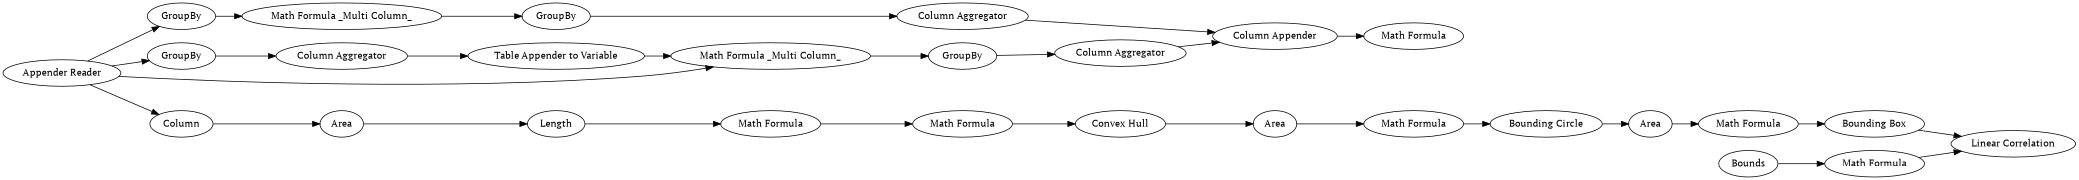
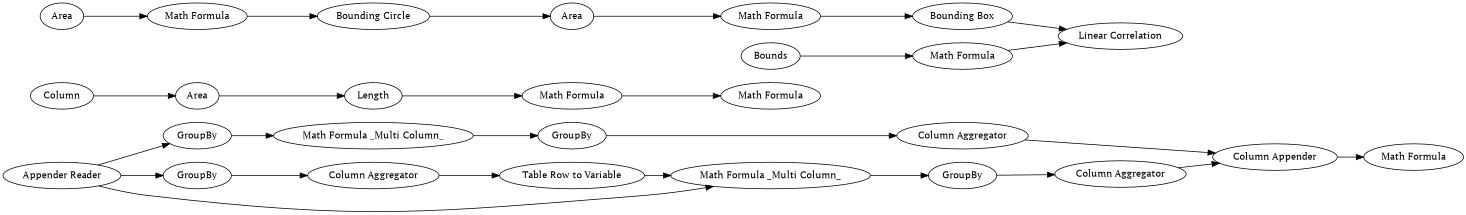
(556, 56) -> (572, 176)
(121, 98) -> none
(1120, 124) -> none
